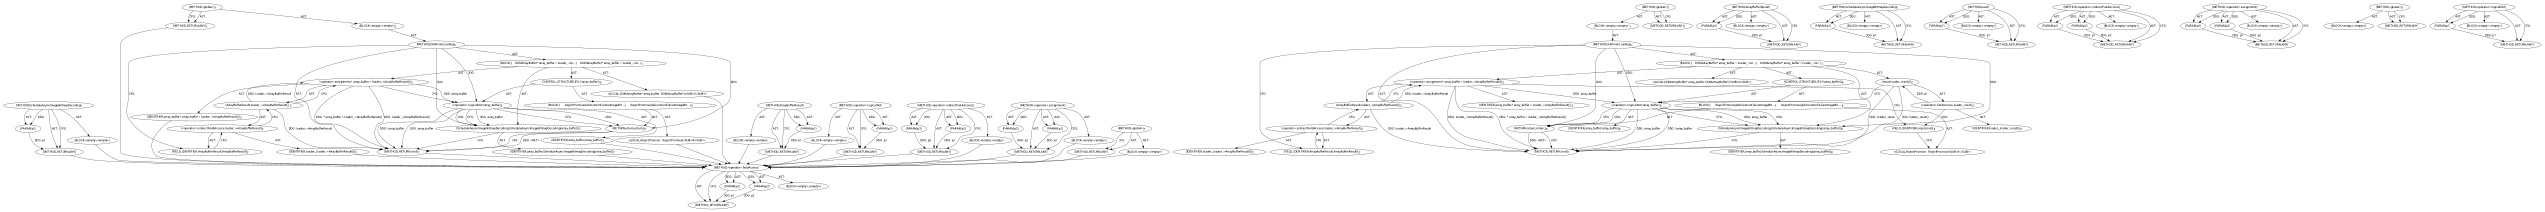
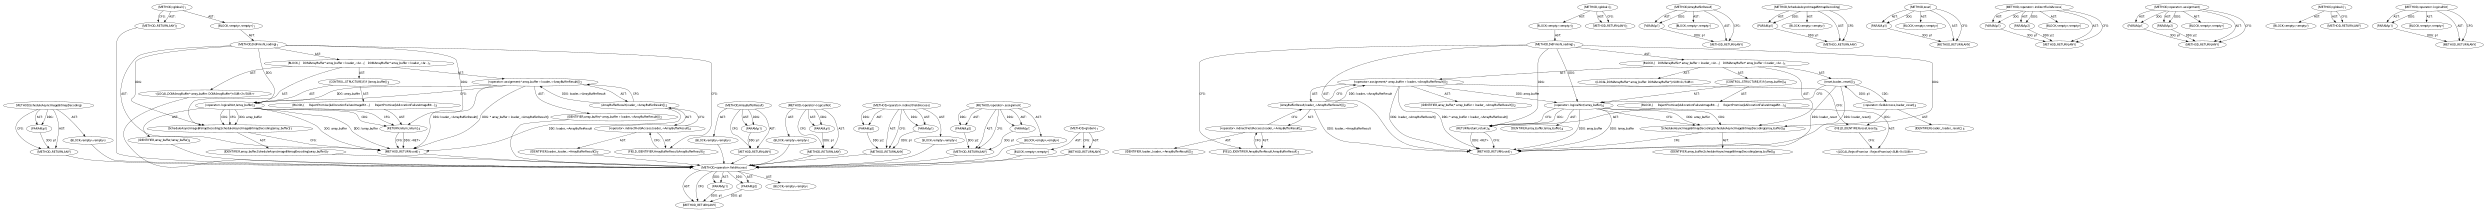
(1943, 94) -> (1886, 94)
(667, 140) -> none
